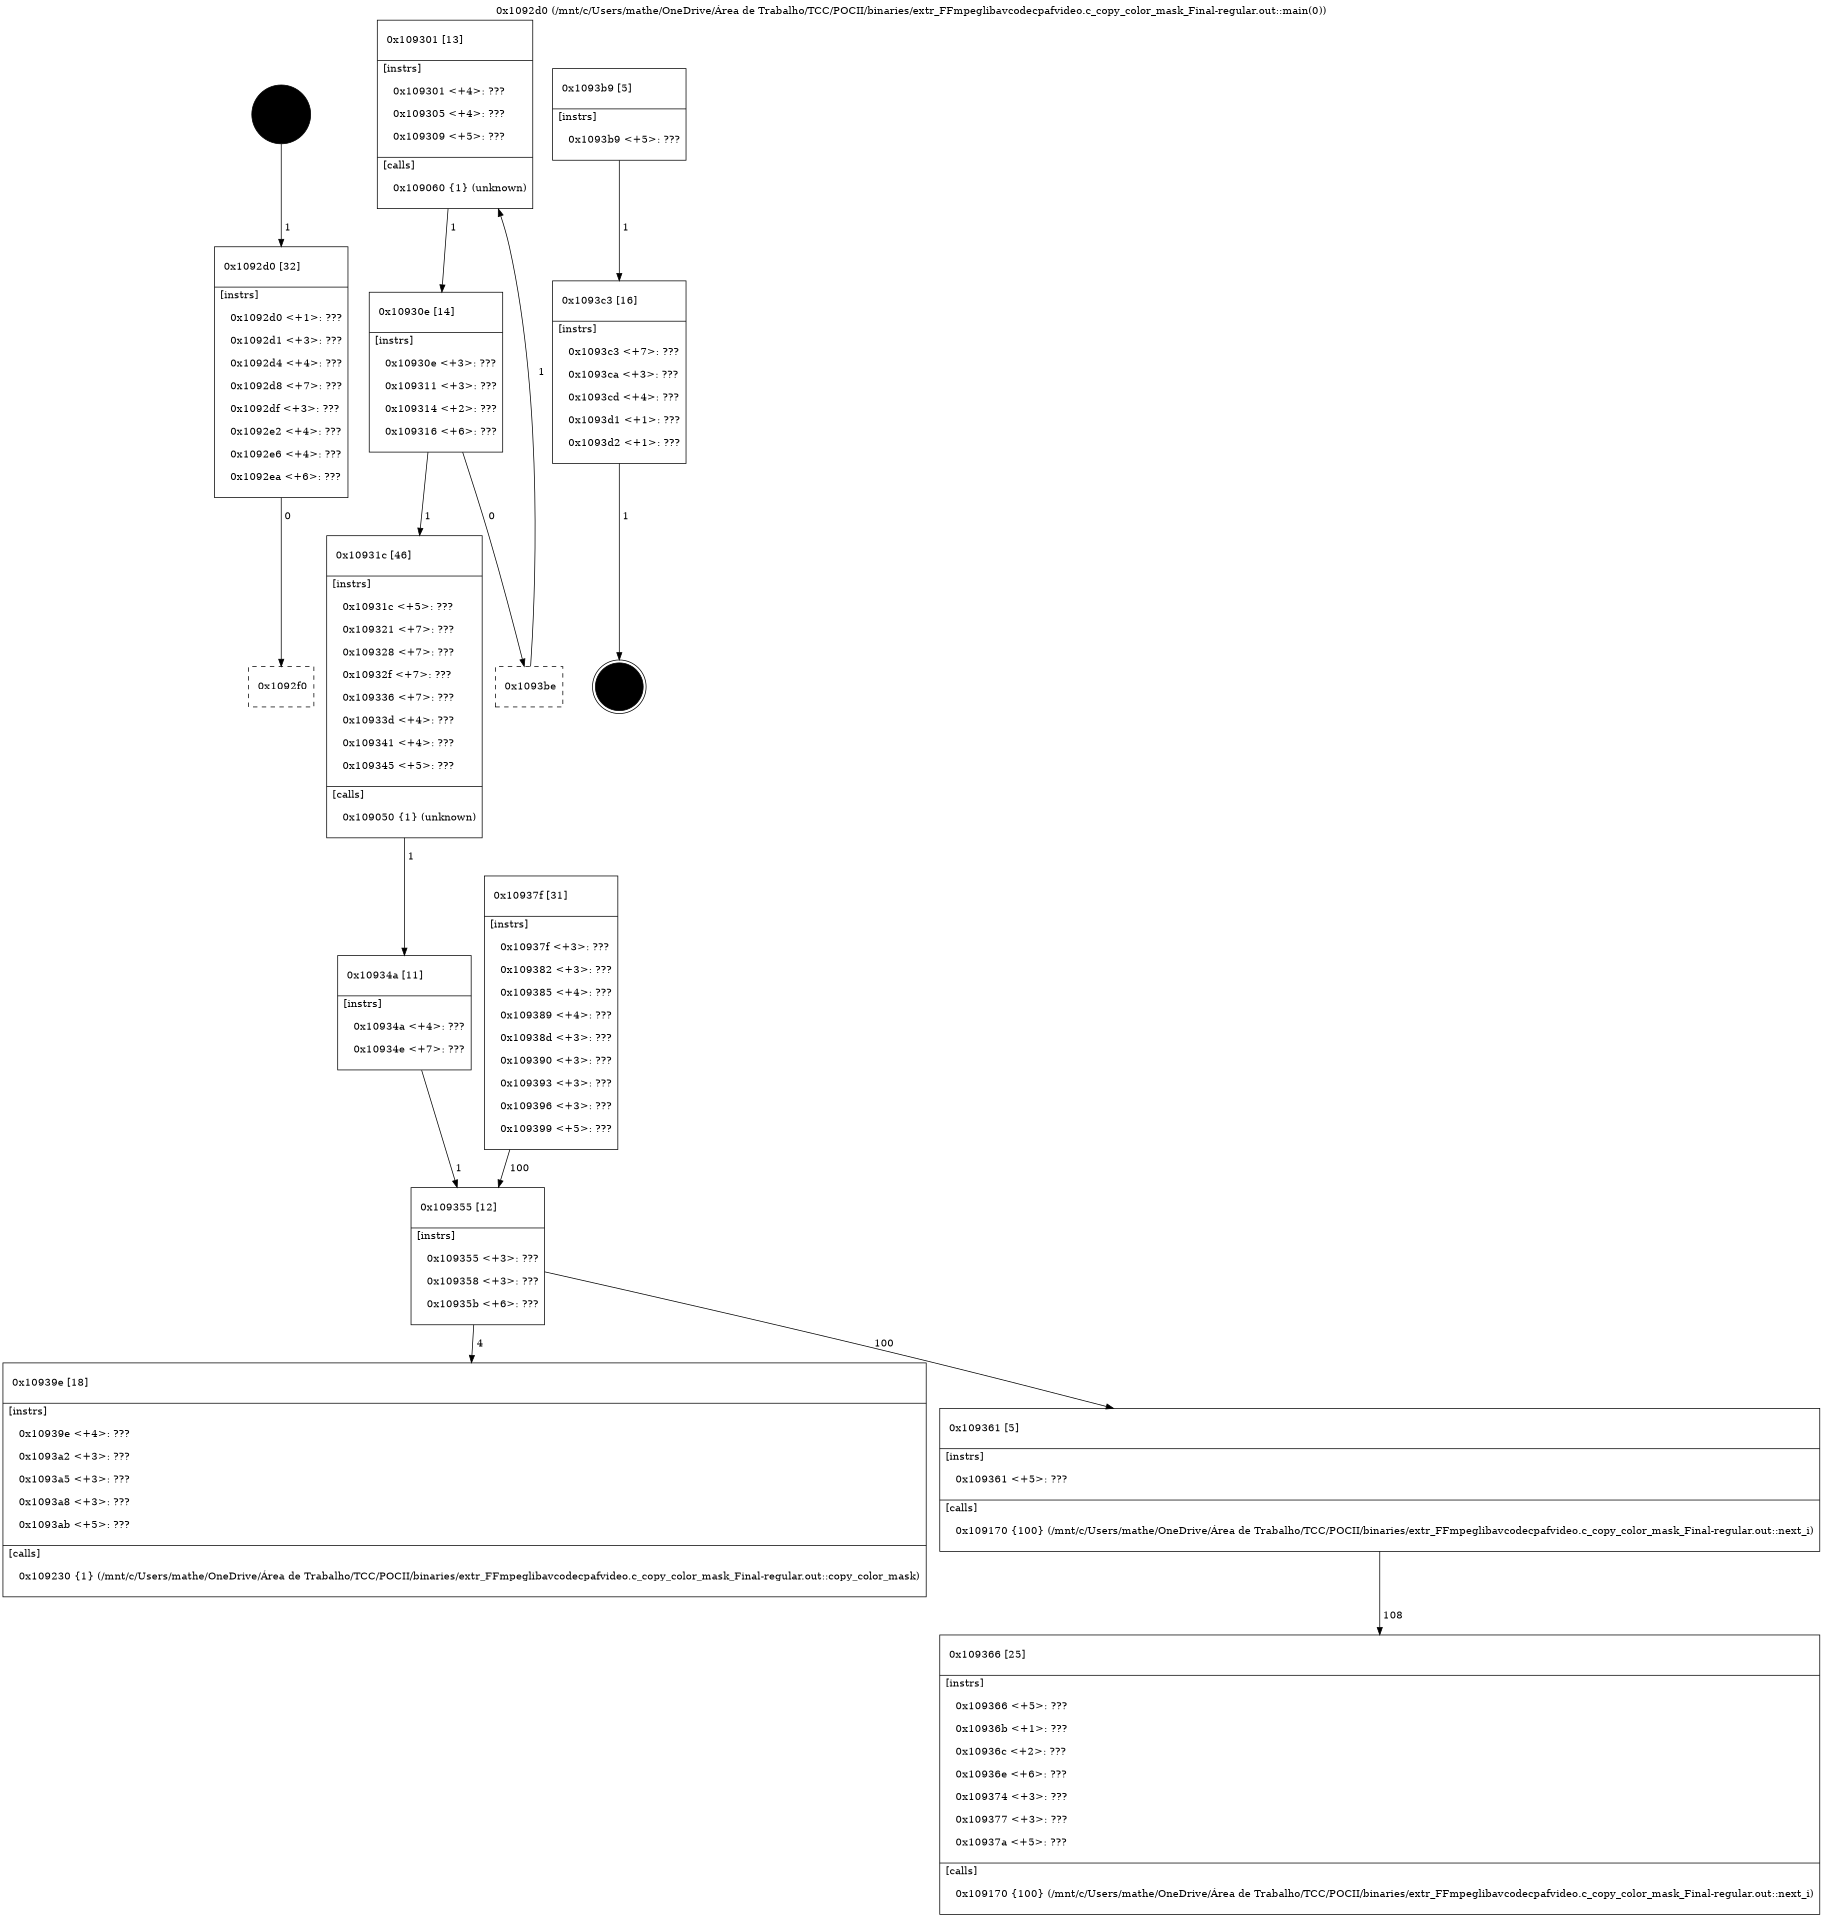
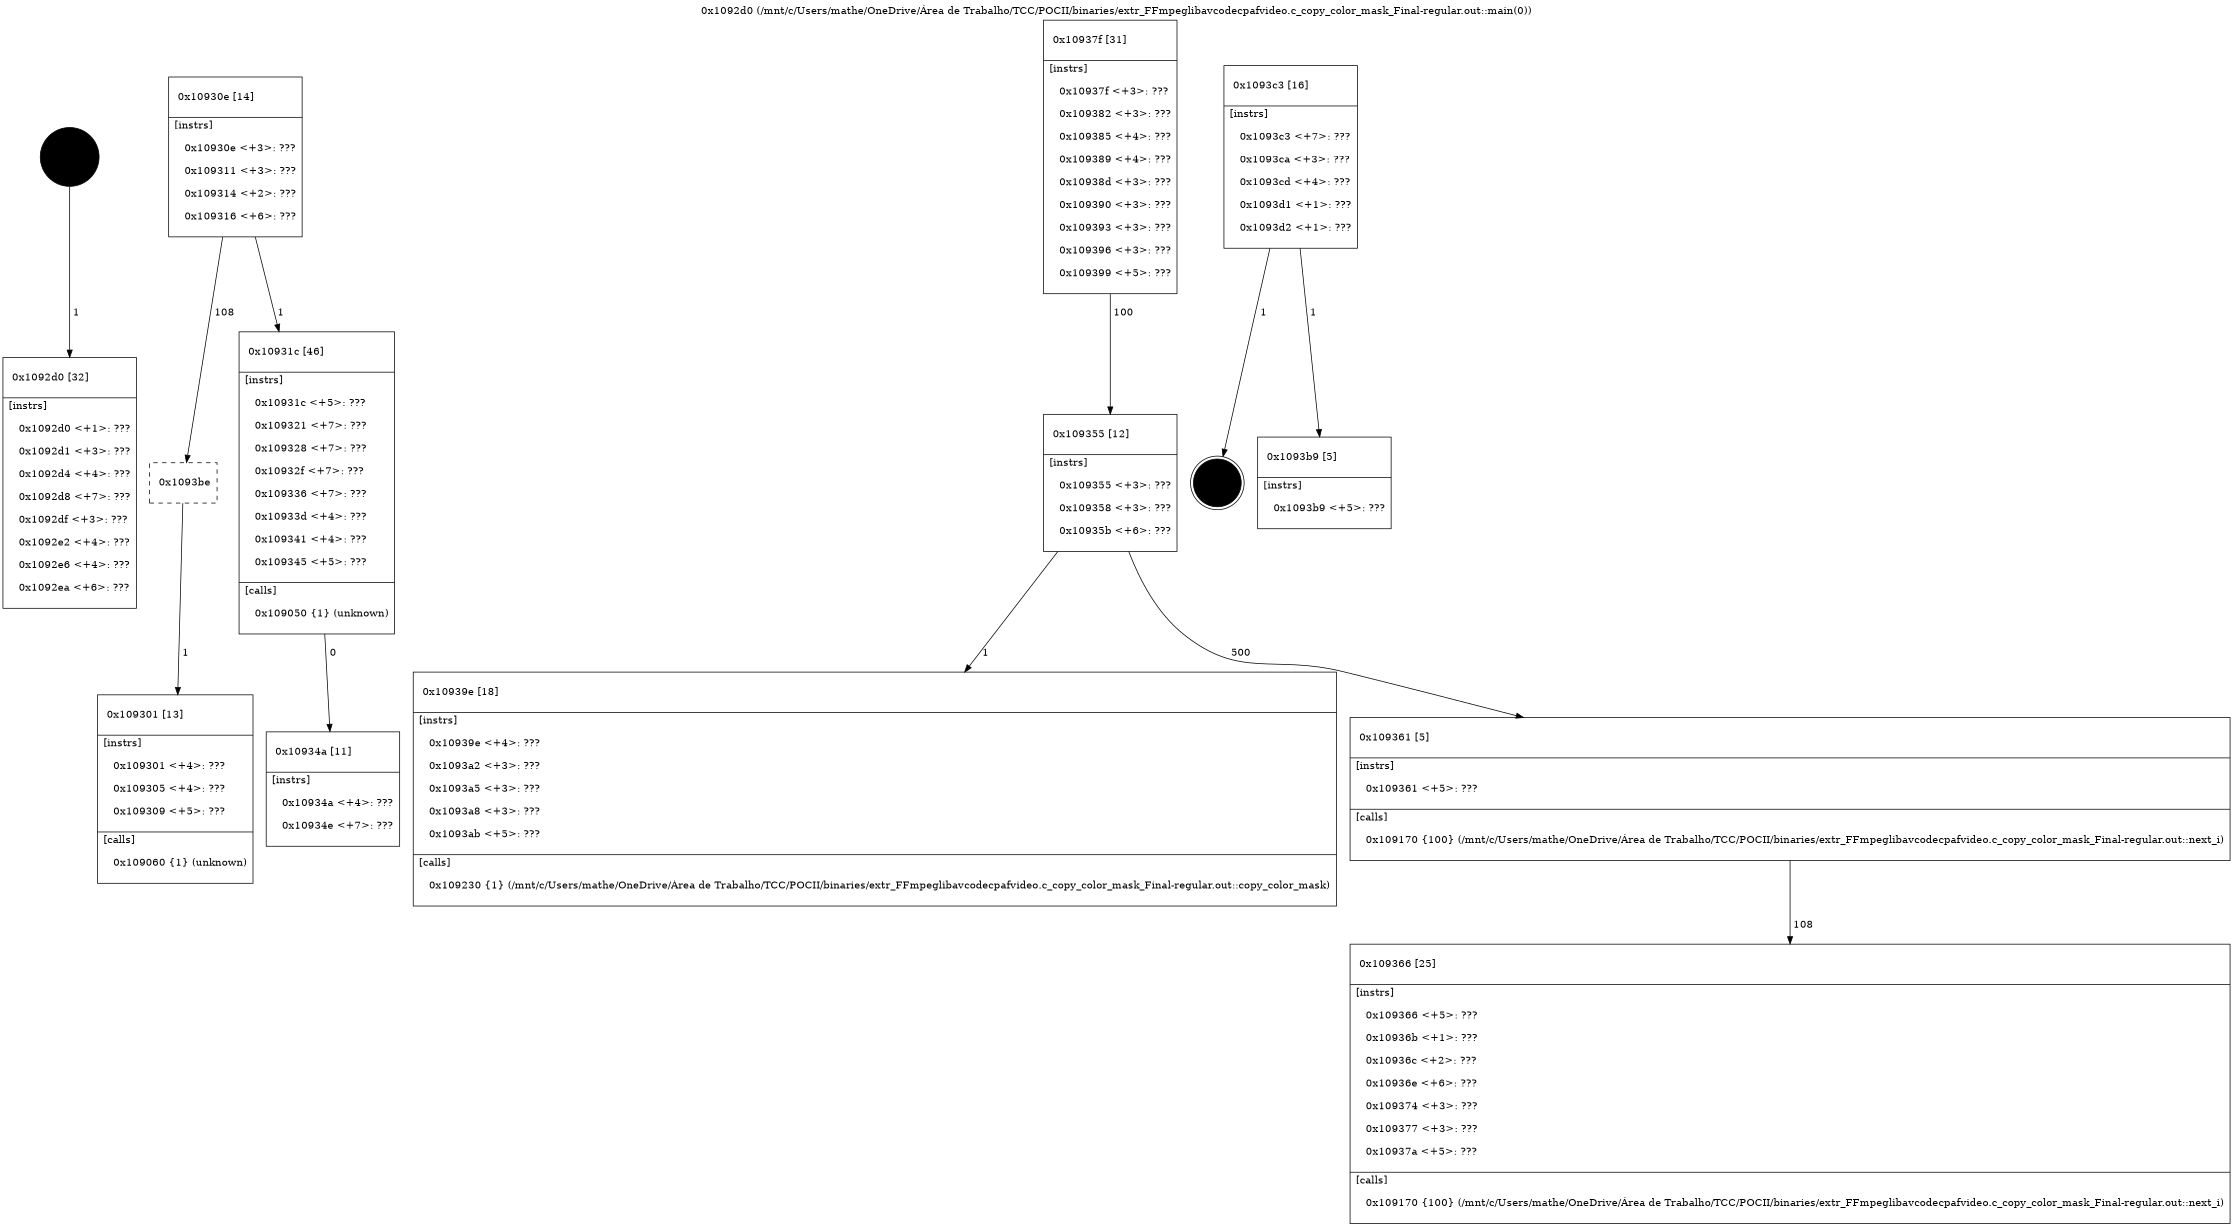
(619, 217) -> (1309, 339)
(445, 247) -> none
(490, 517) -> (223, 313)
(281, 687) -> none
(410, 857) -> (331, 653)
(438, 1125) -> none
(478, 1344) -> (984, 653)
(883, 1344) -> (1239, 653)
